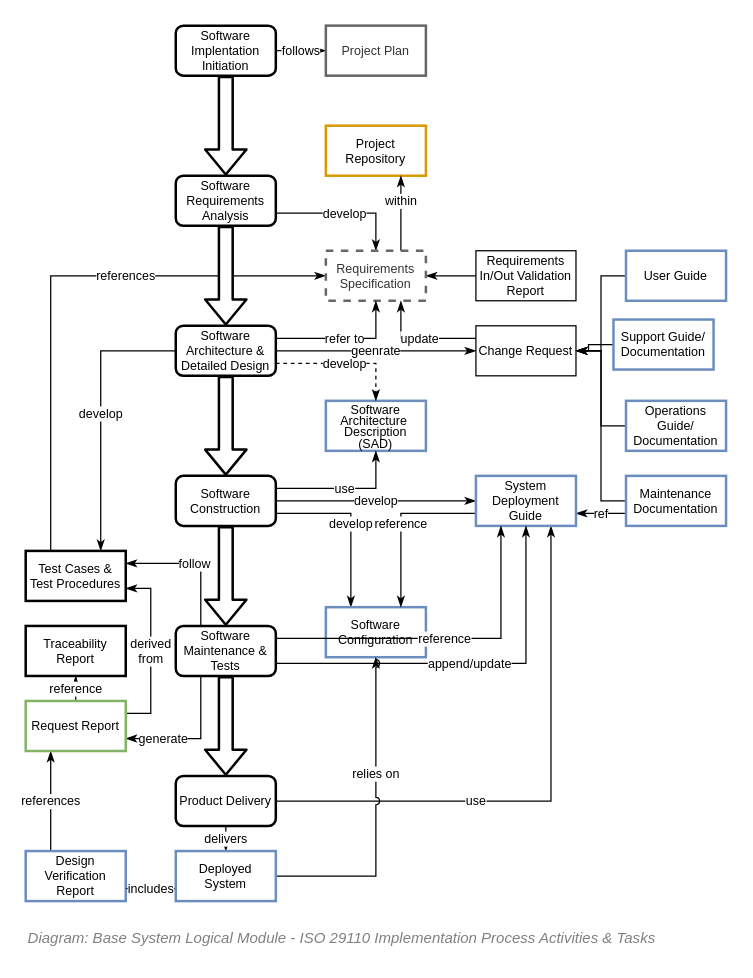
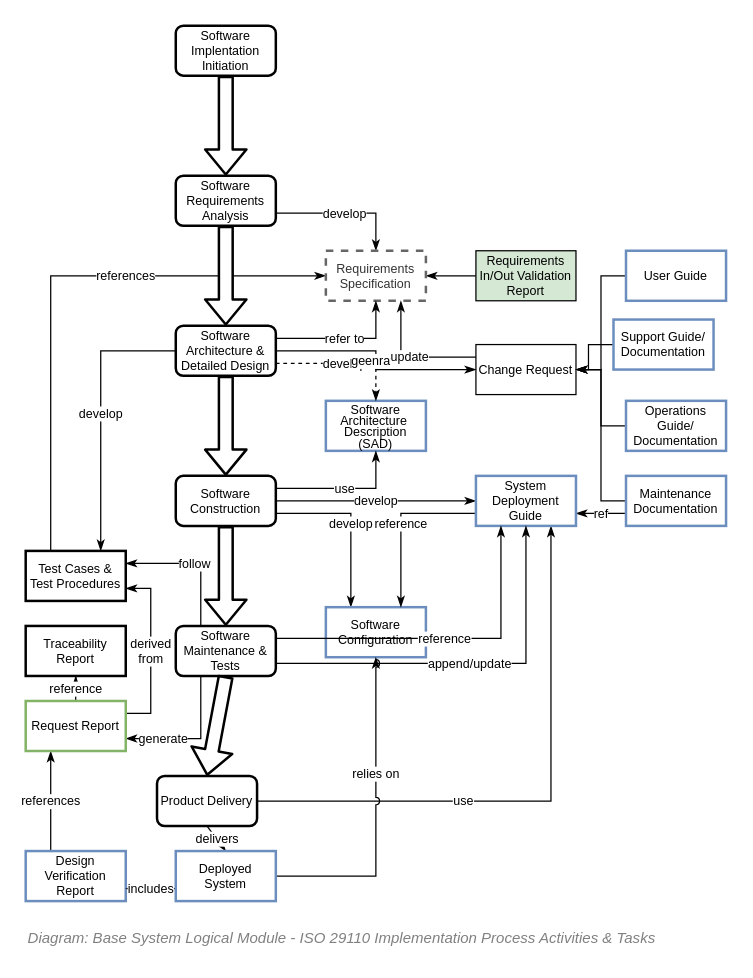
(297, 51) -> none
(376, 51) -> none
(376, 151) -> none
(401, 218) -> none
(526, 276) -> (526, 276)
(526, 351) -> (526, 369)
(226, 801) -> (207, 801)
